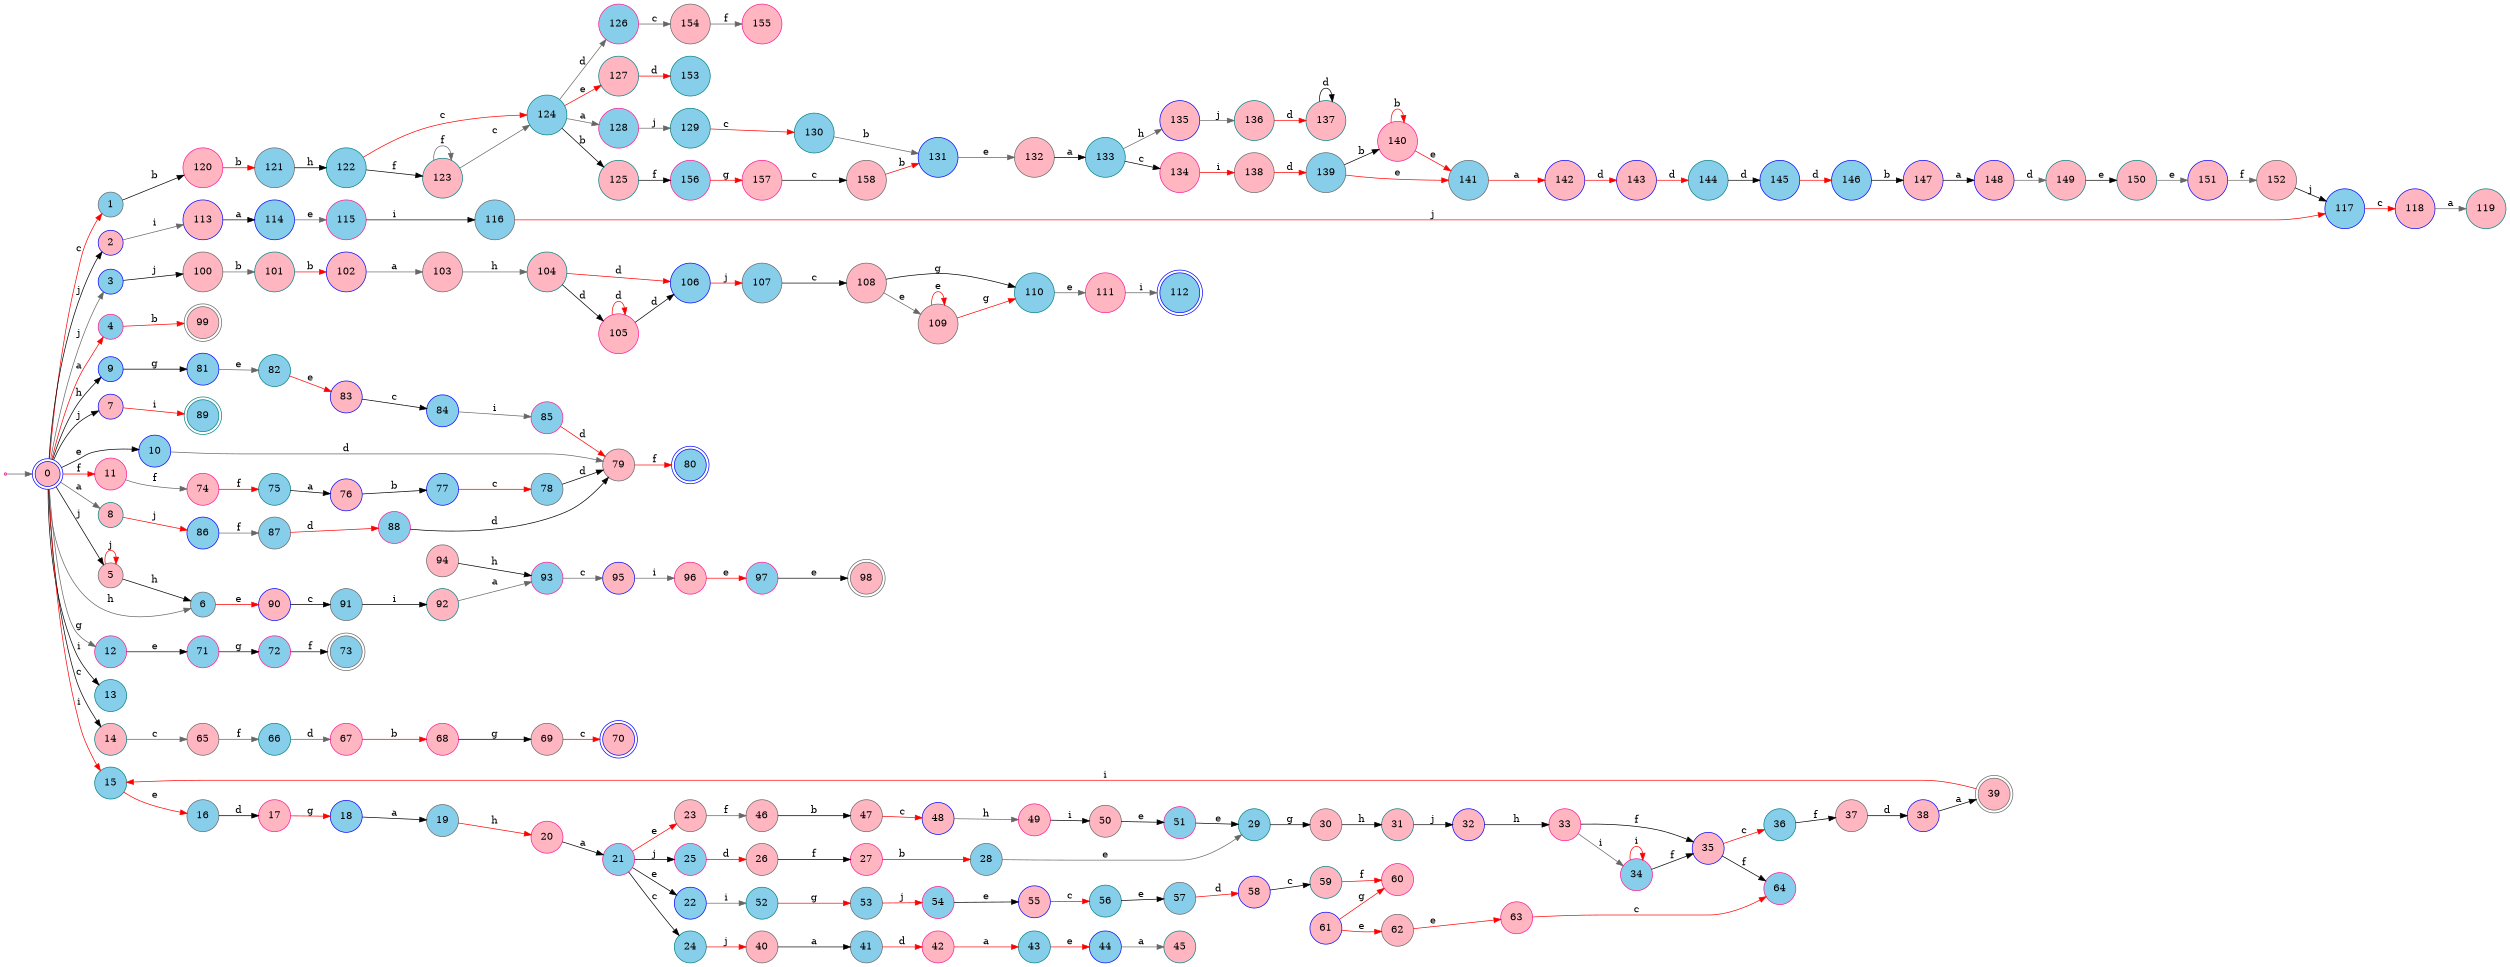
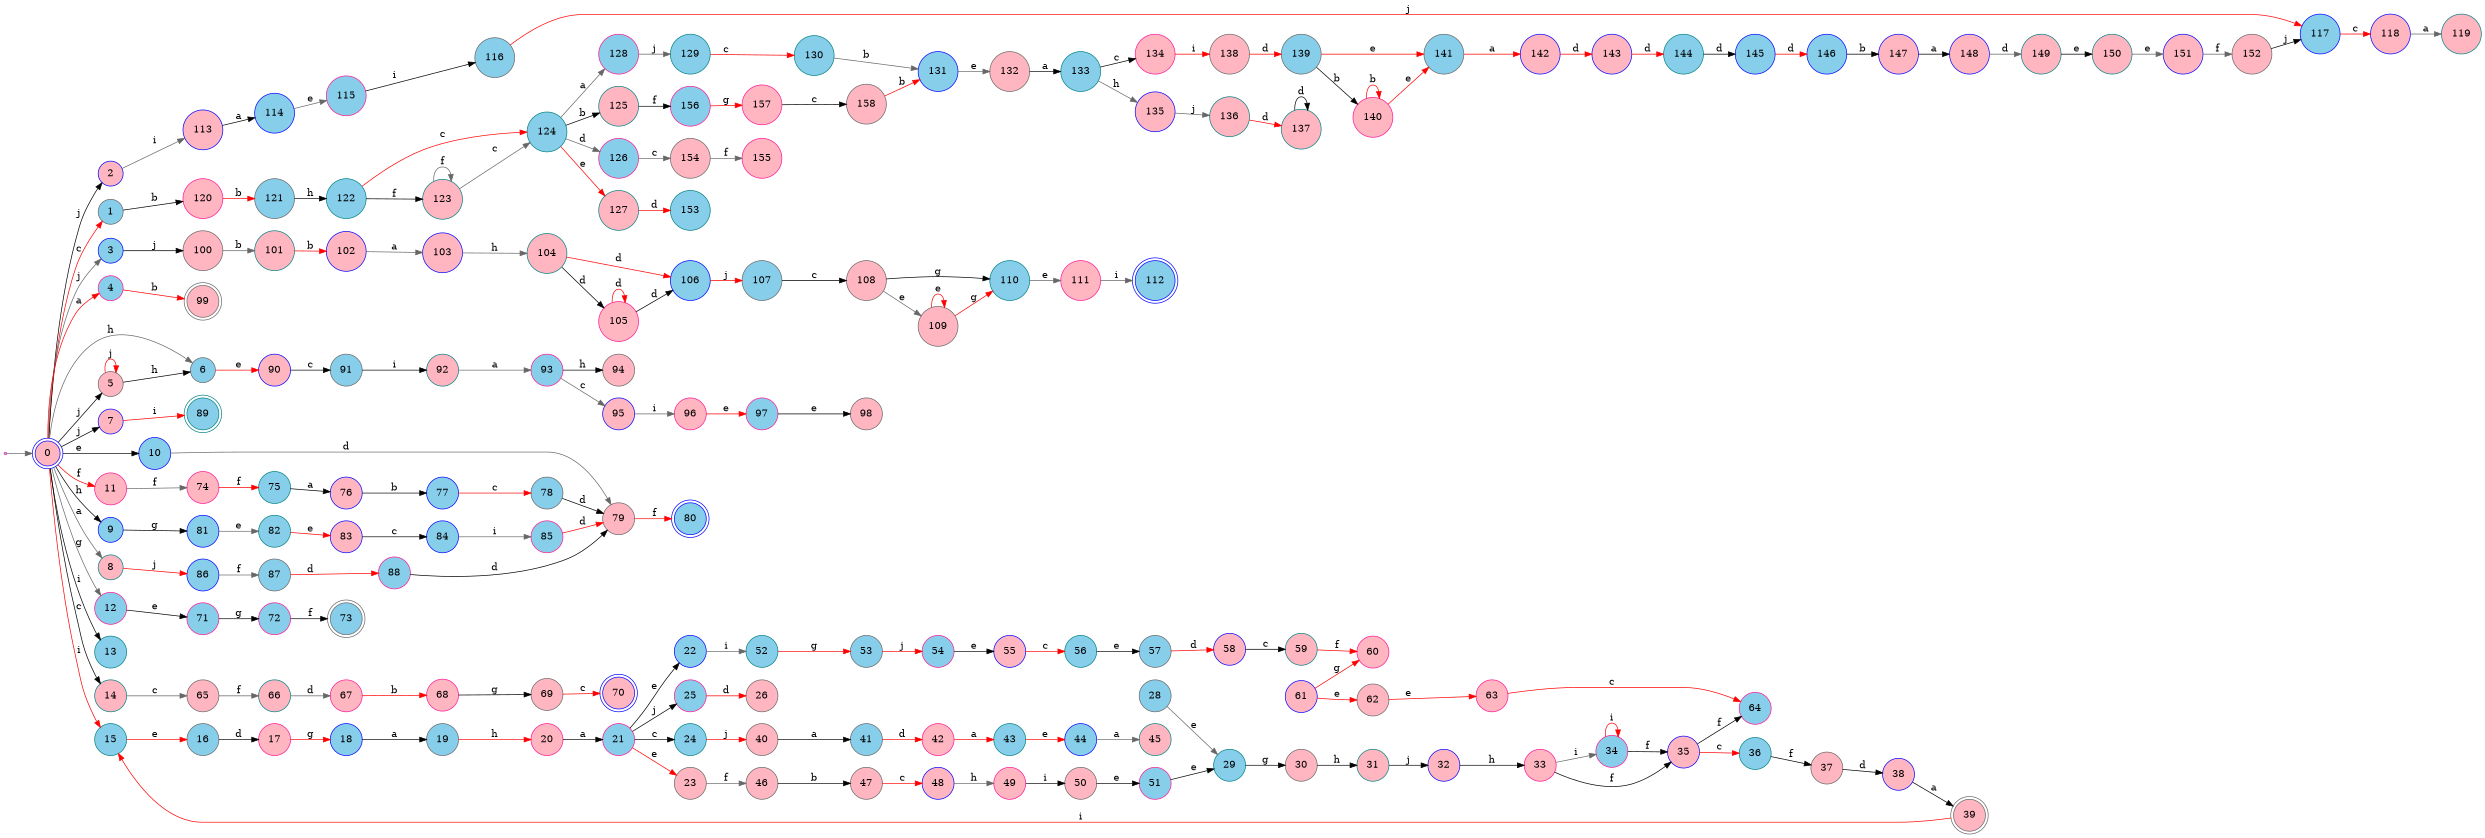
(443, 272) -> (443, 253)
(491, 569) -> (579, 370)
(866, 578) -> (866, 414)
(275, 739) -> (275, 696)
(866, 859) -> none
